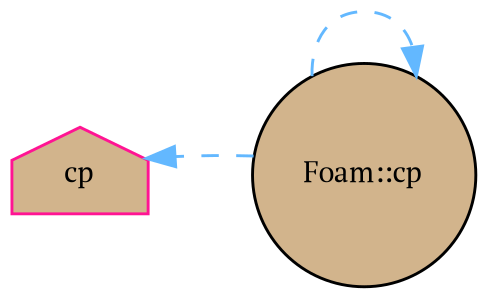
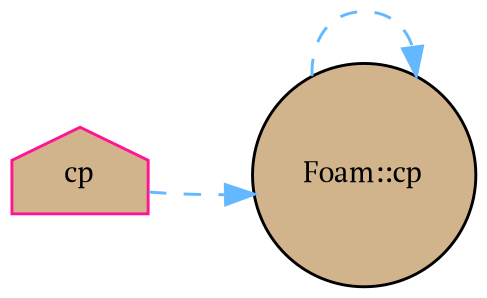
(214, 156) -> (187, 194)
